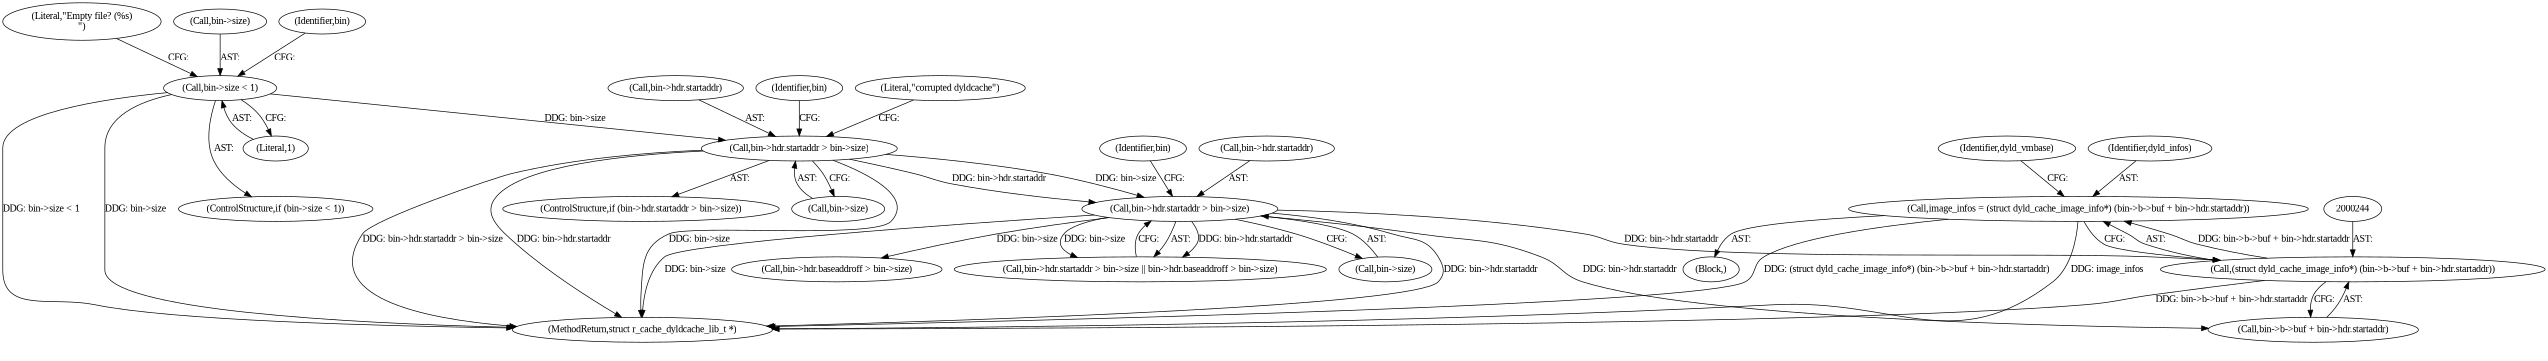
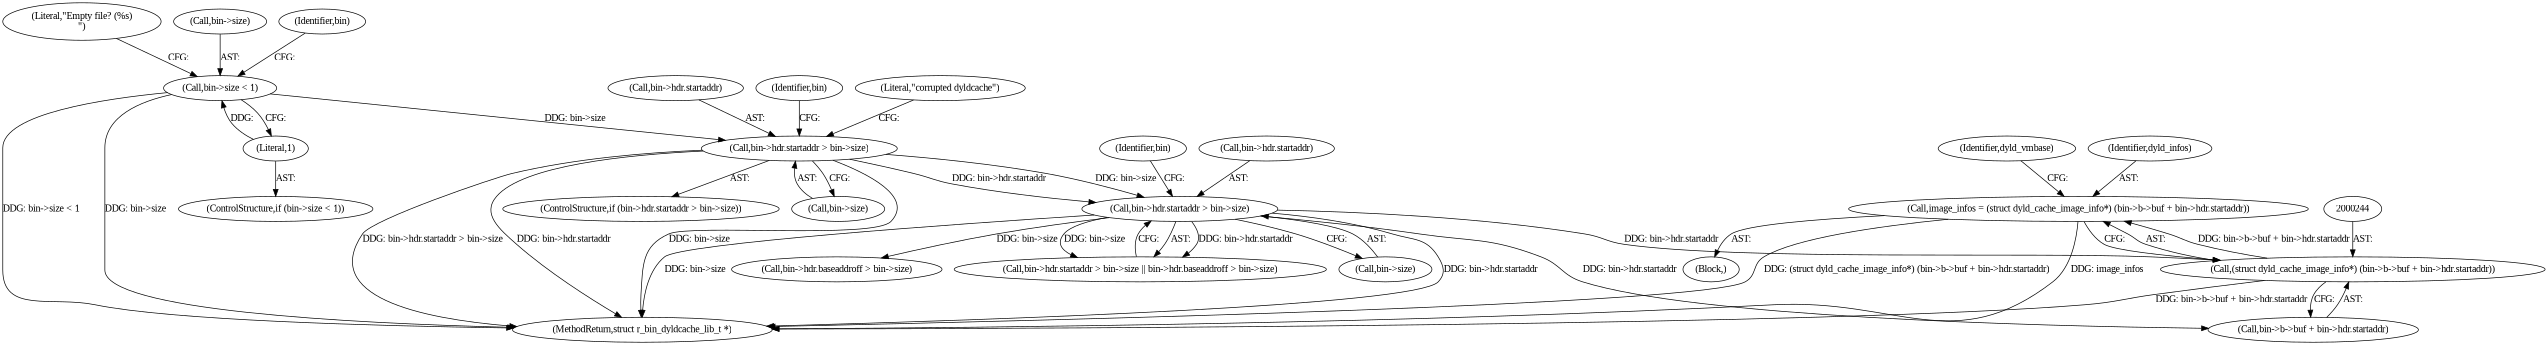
(243, 118) -> (243, 118)
(211, 153) -> (276, 175)
(642, 330) -> (642, 330)
